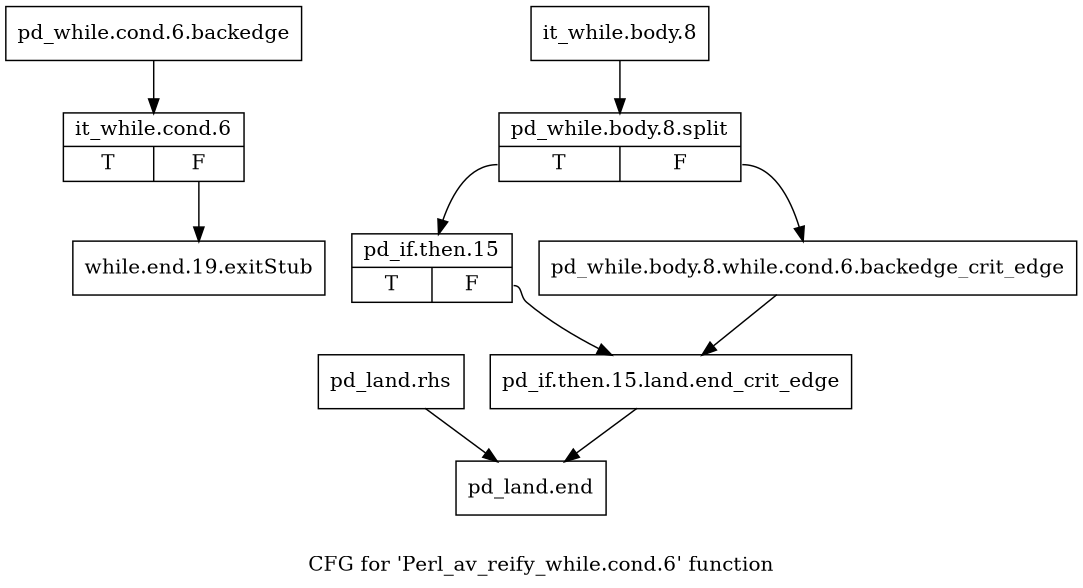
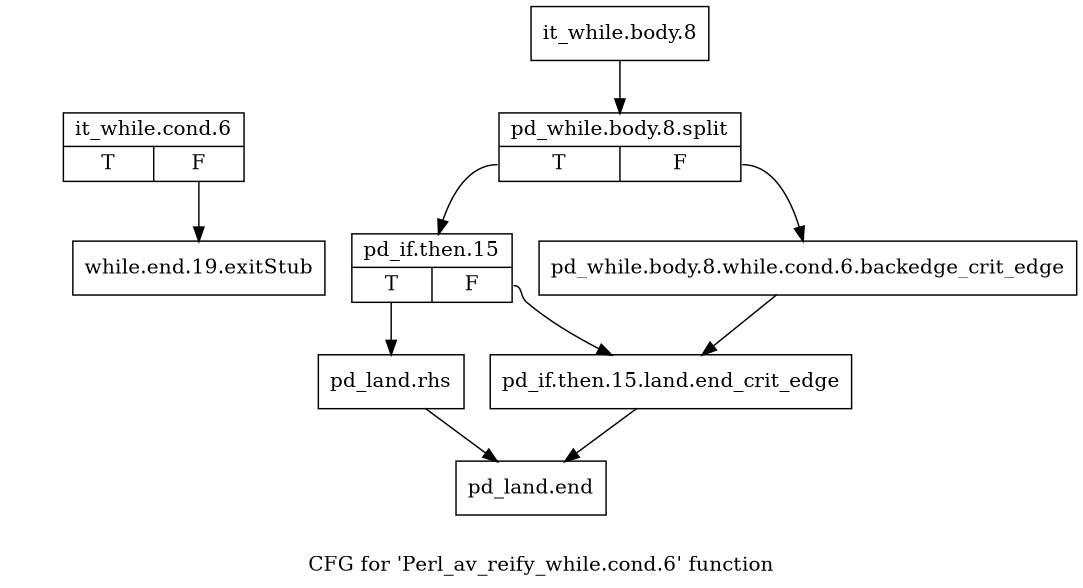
(154, 34) -> none
none -> (391, 321)
